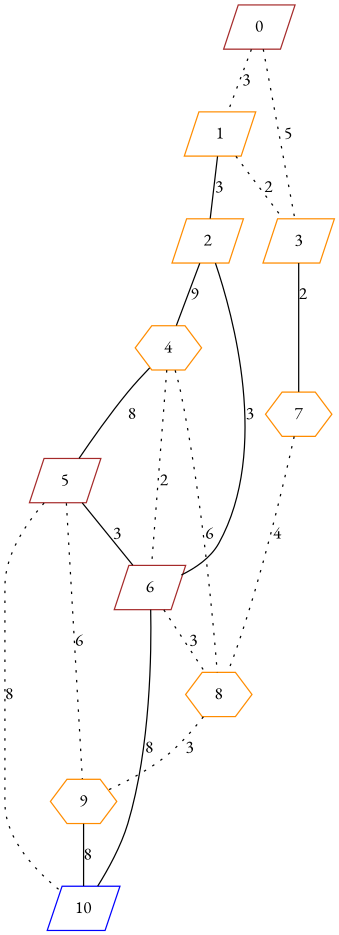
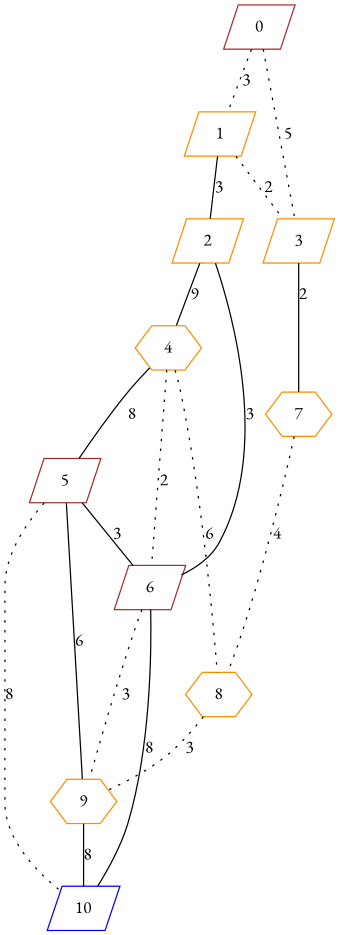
(74, 641) -> (74, 641)
(184, 641) -> (114, 694)
